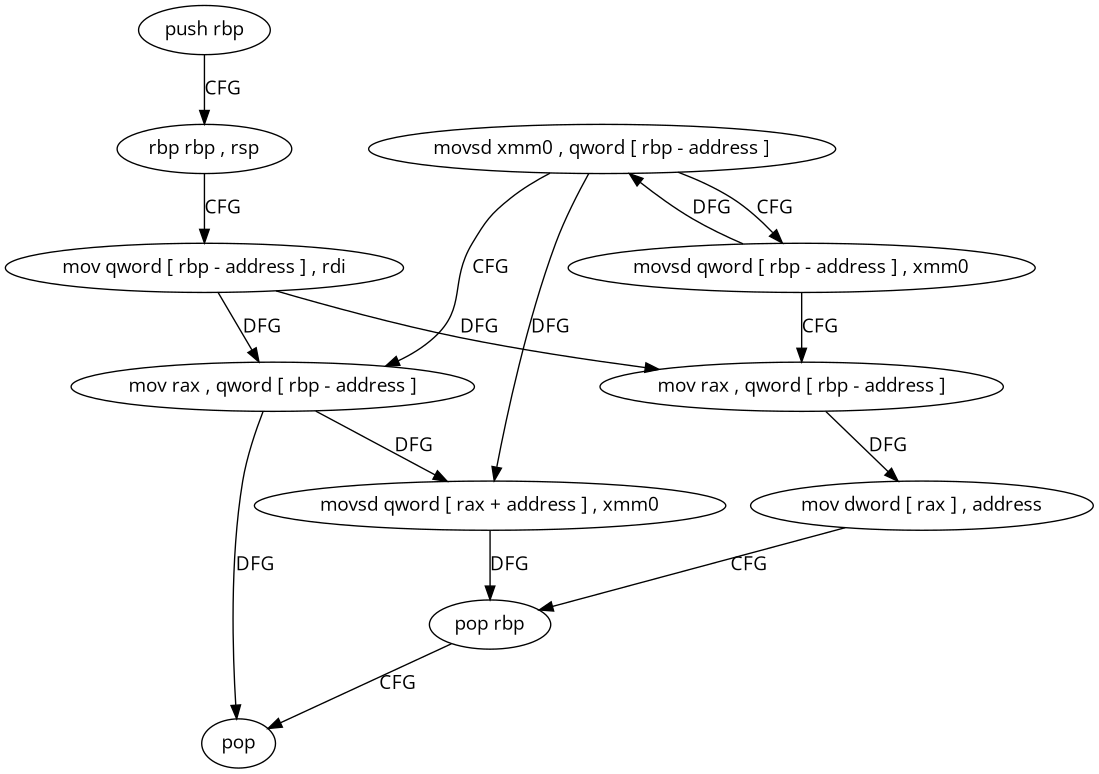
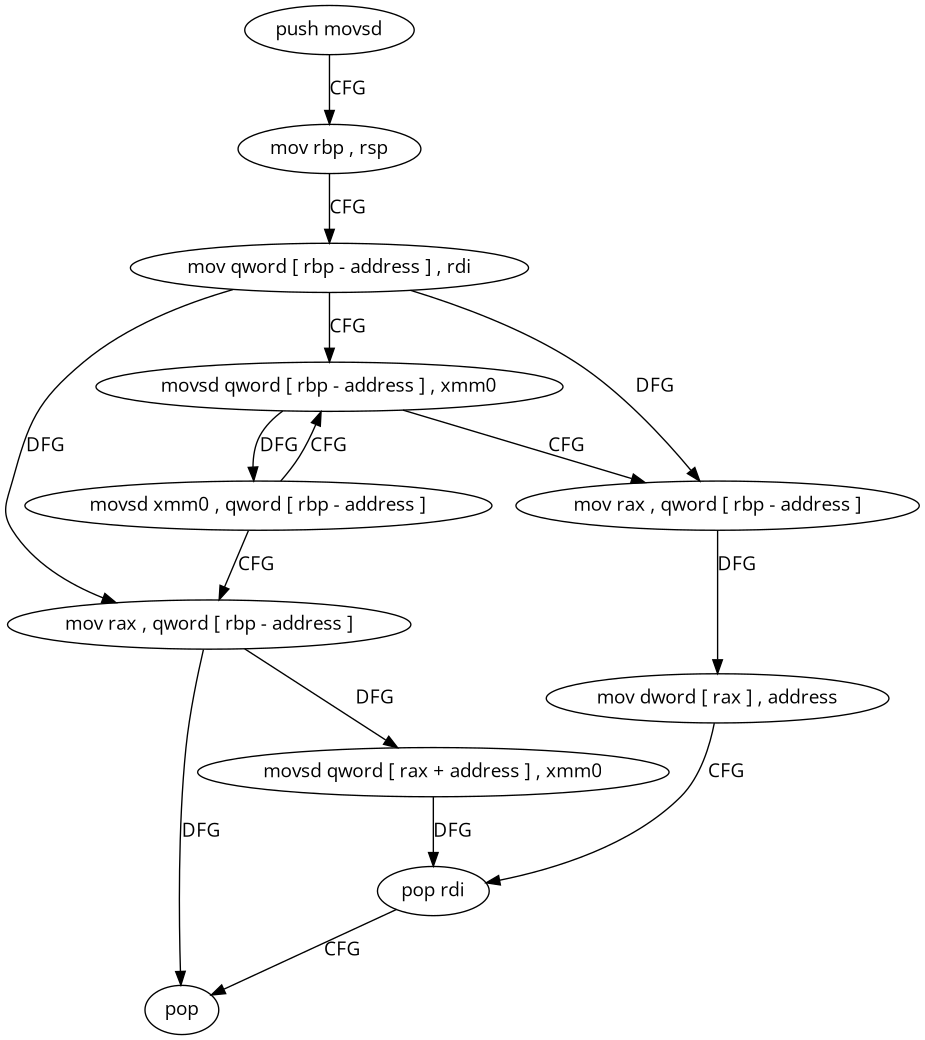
(204, 30) -> (329, 30)
(204, 149) -> (329, 149)
(532, 317) -> none
none -> (329, 320)
(490, 625) -> (433, 891)
